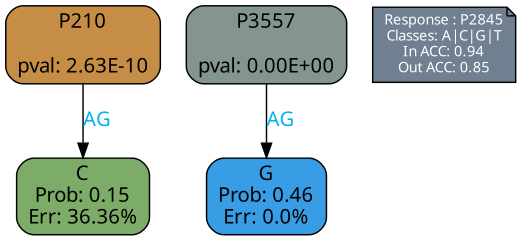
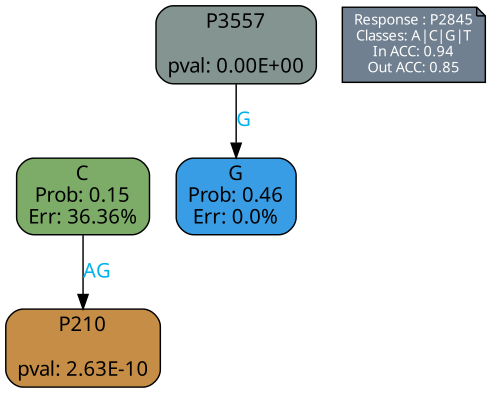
(83, 113) -> (83, 265)
(281, 121) -> (244, 121)
